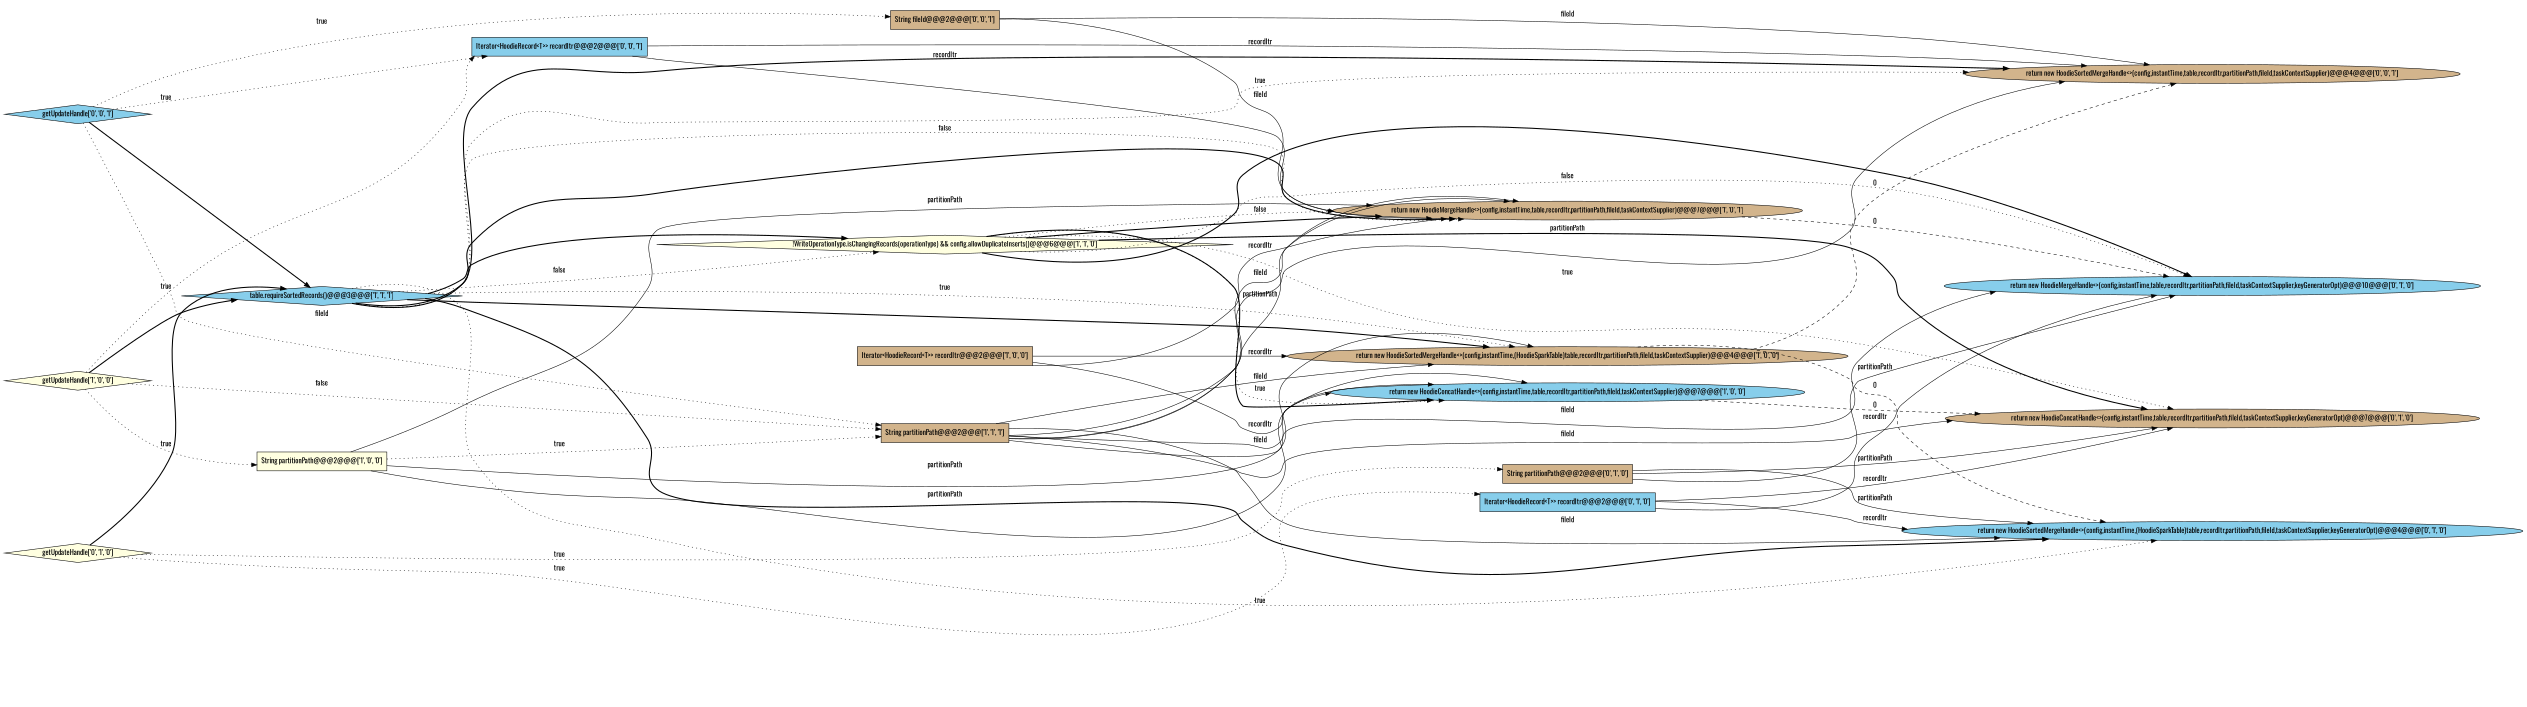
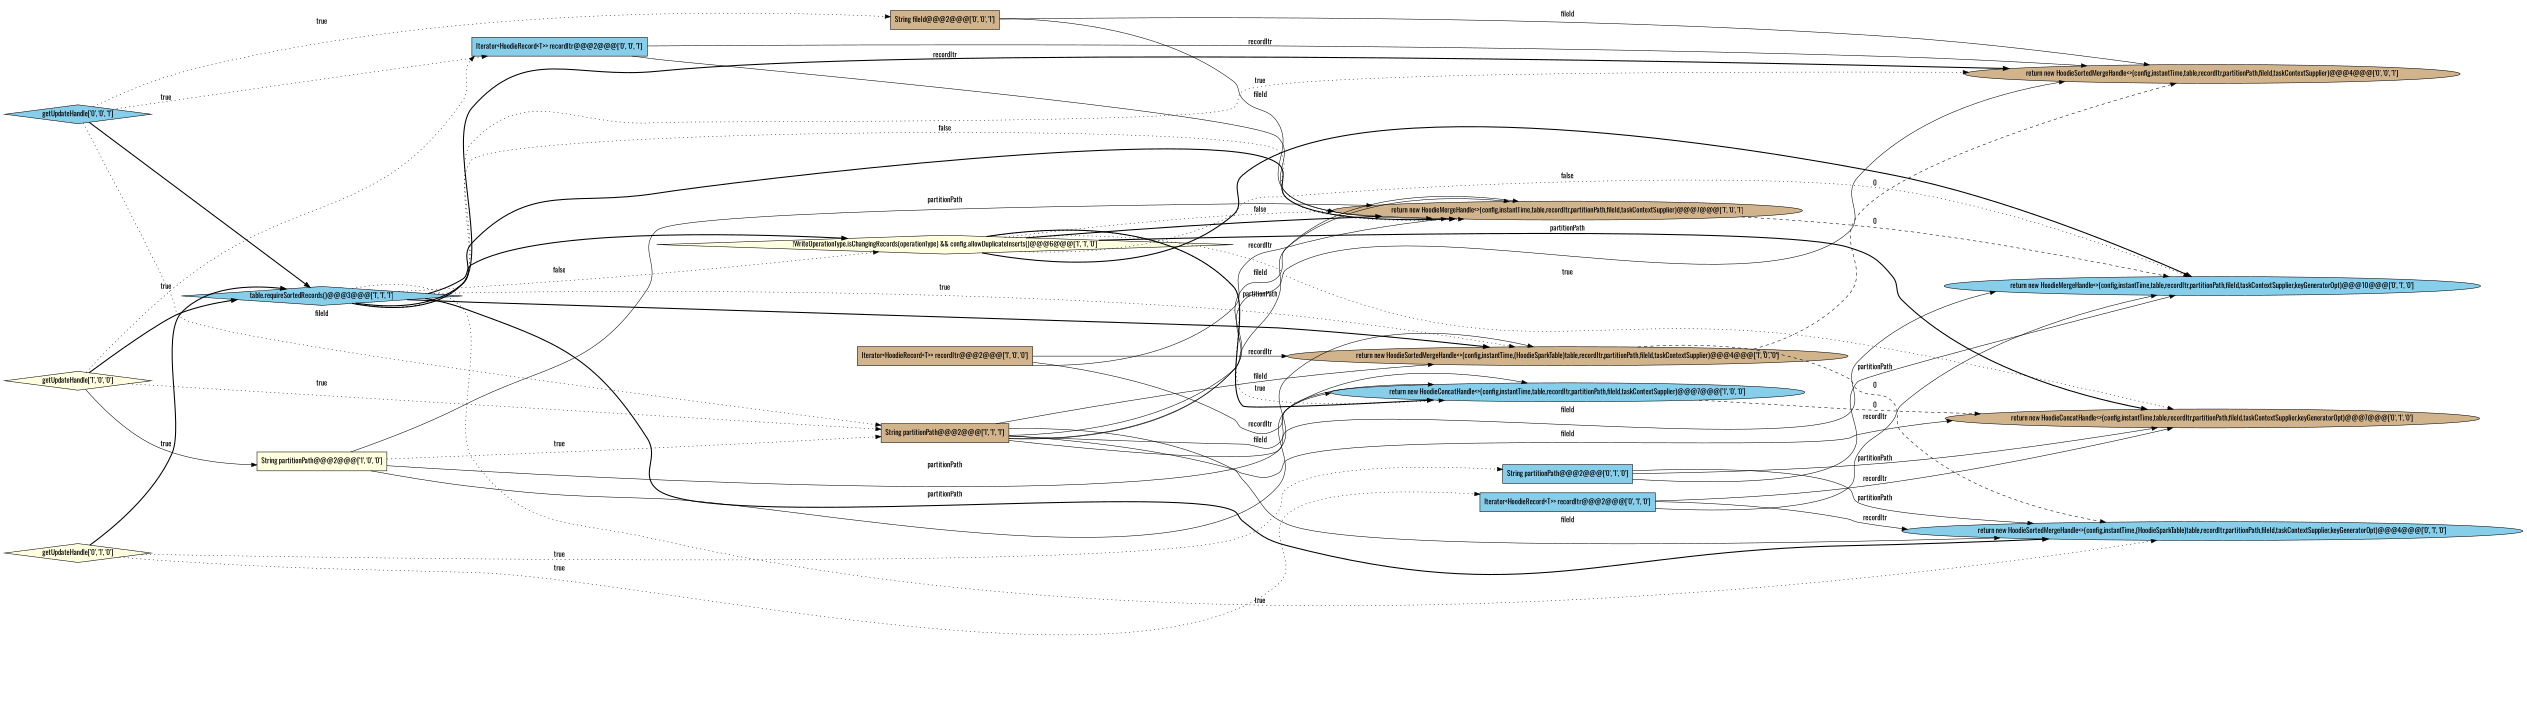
(322, 384) -> (322, 384)
(159, 448) -> (159, 448)
(1568, 474) -> (1568, 474)
